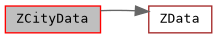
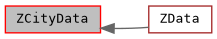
(118, 10) -> (131, 28)
